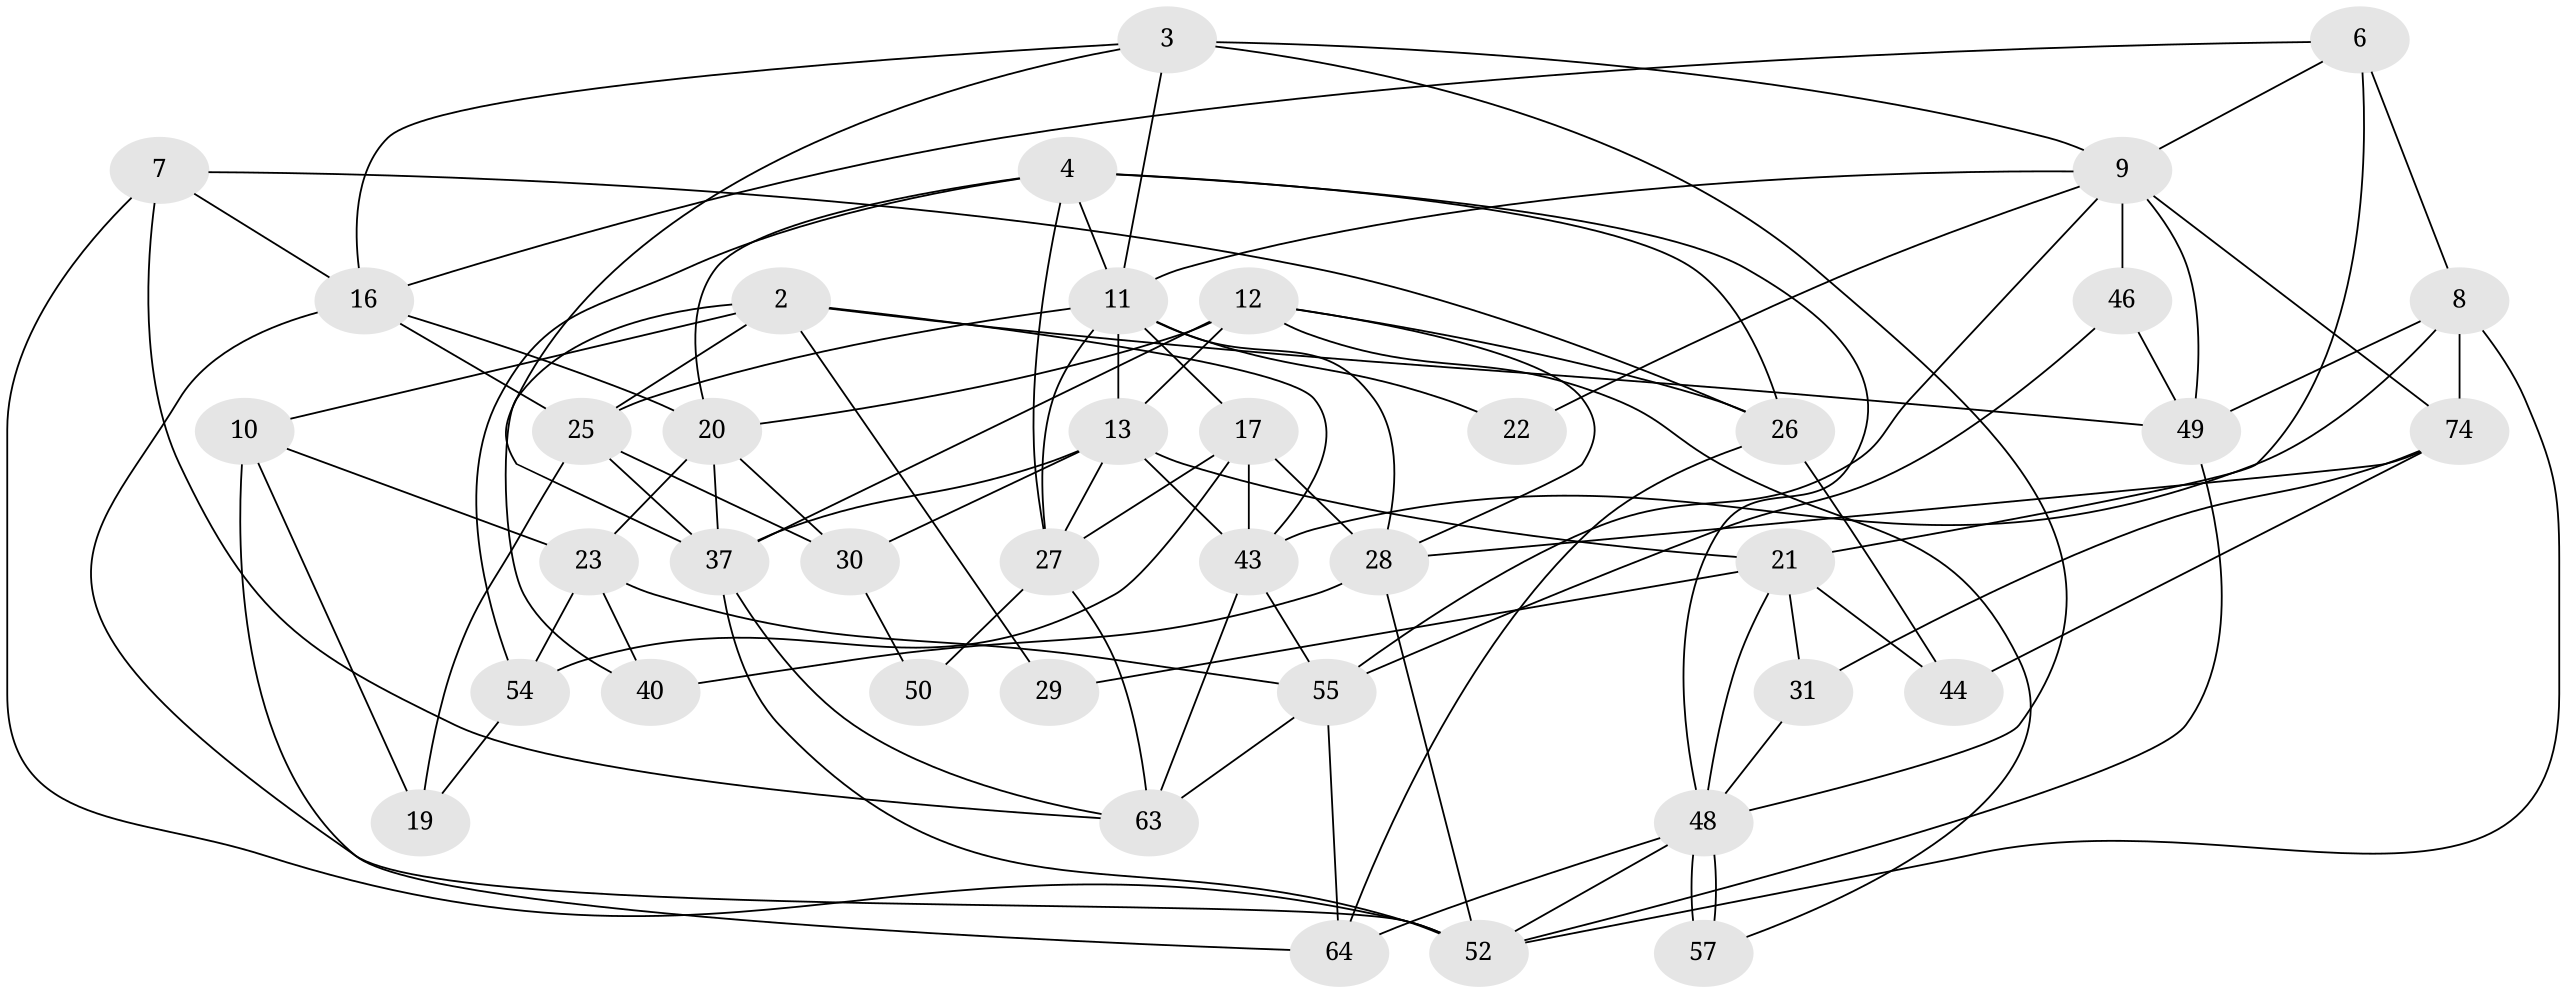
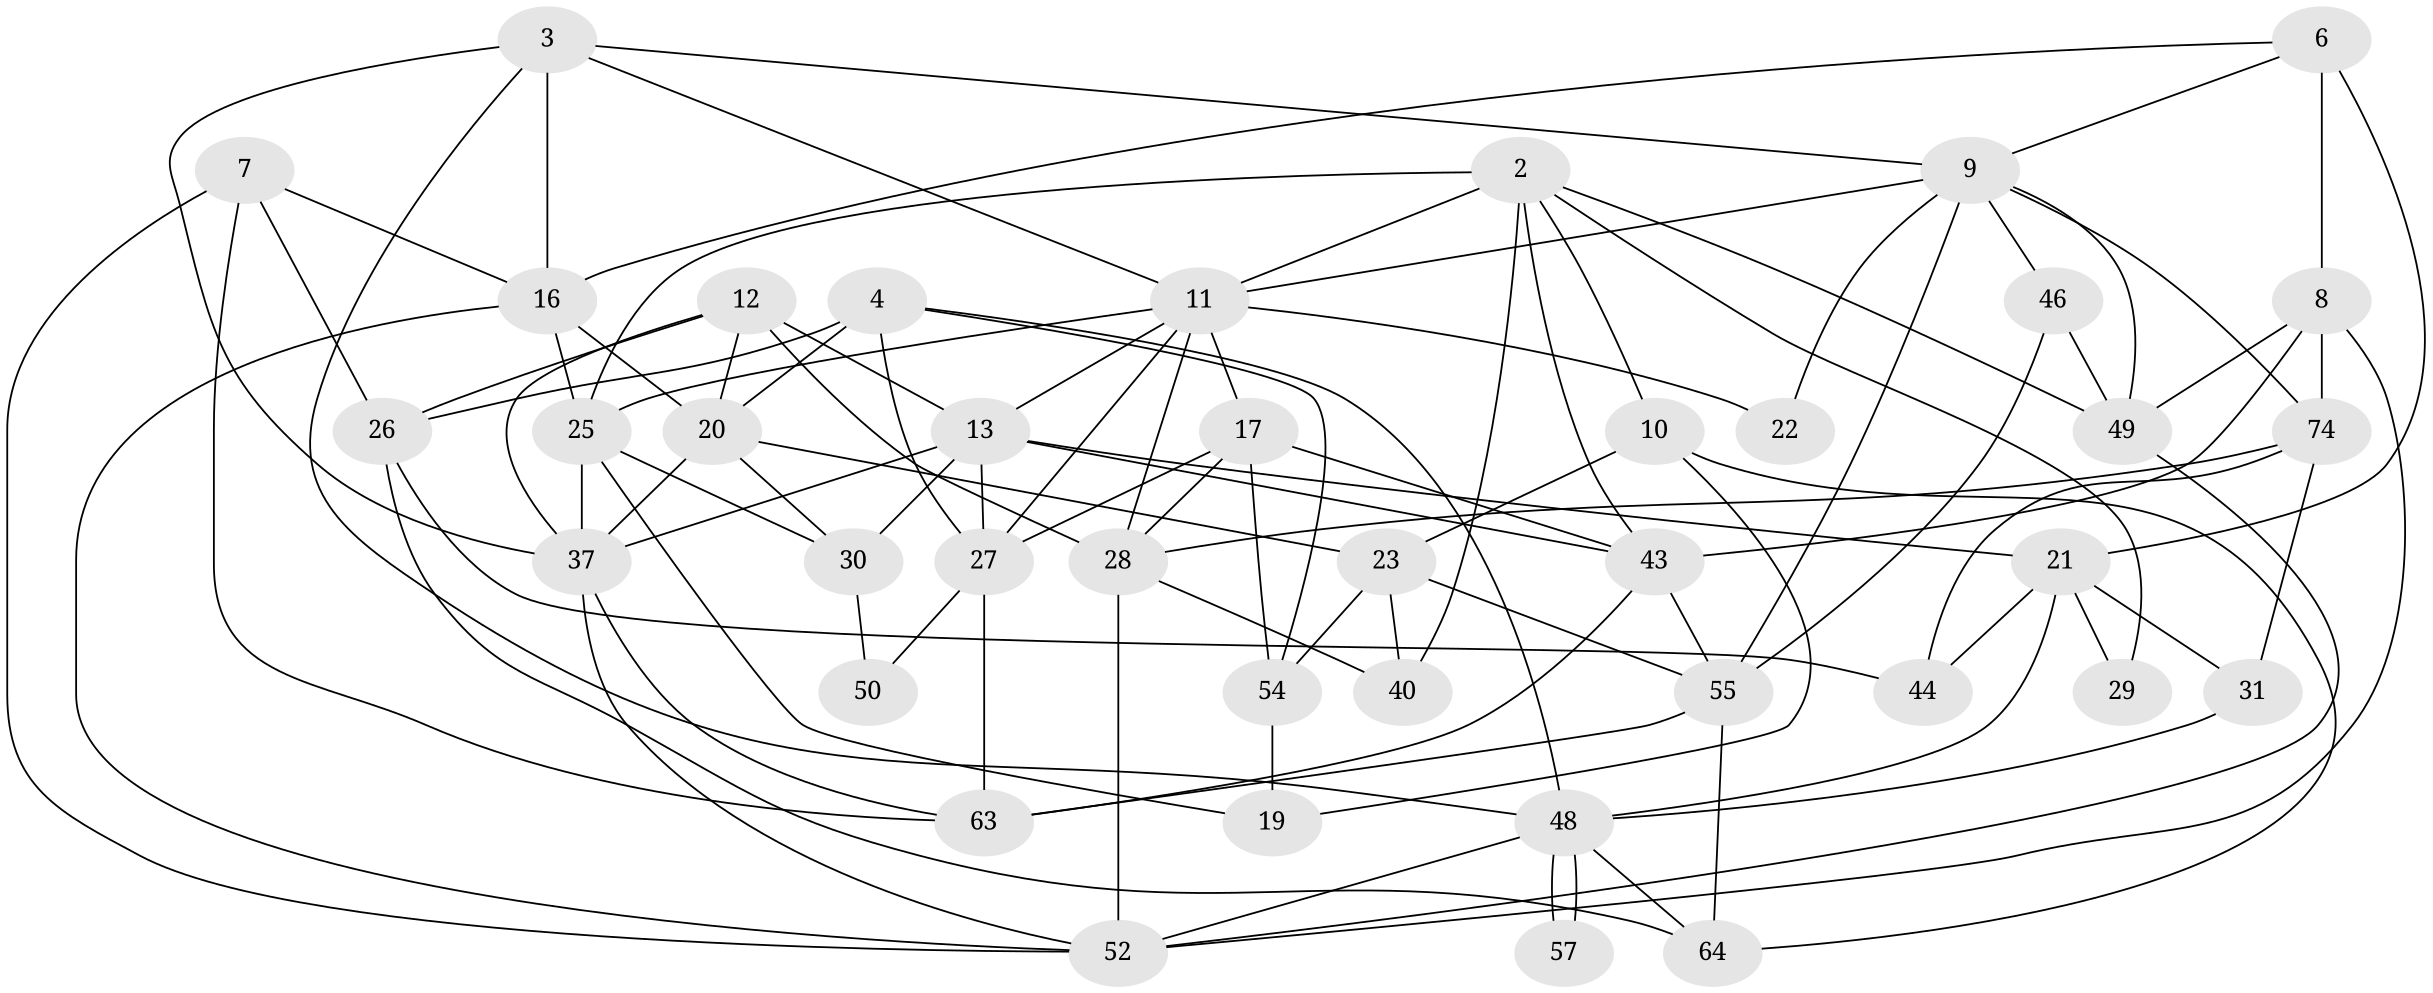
(1096, 244) -> (1360, 236)
(1932, 556) -> none
